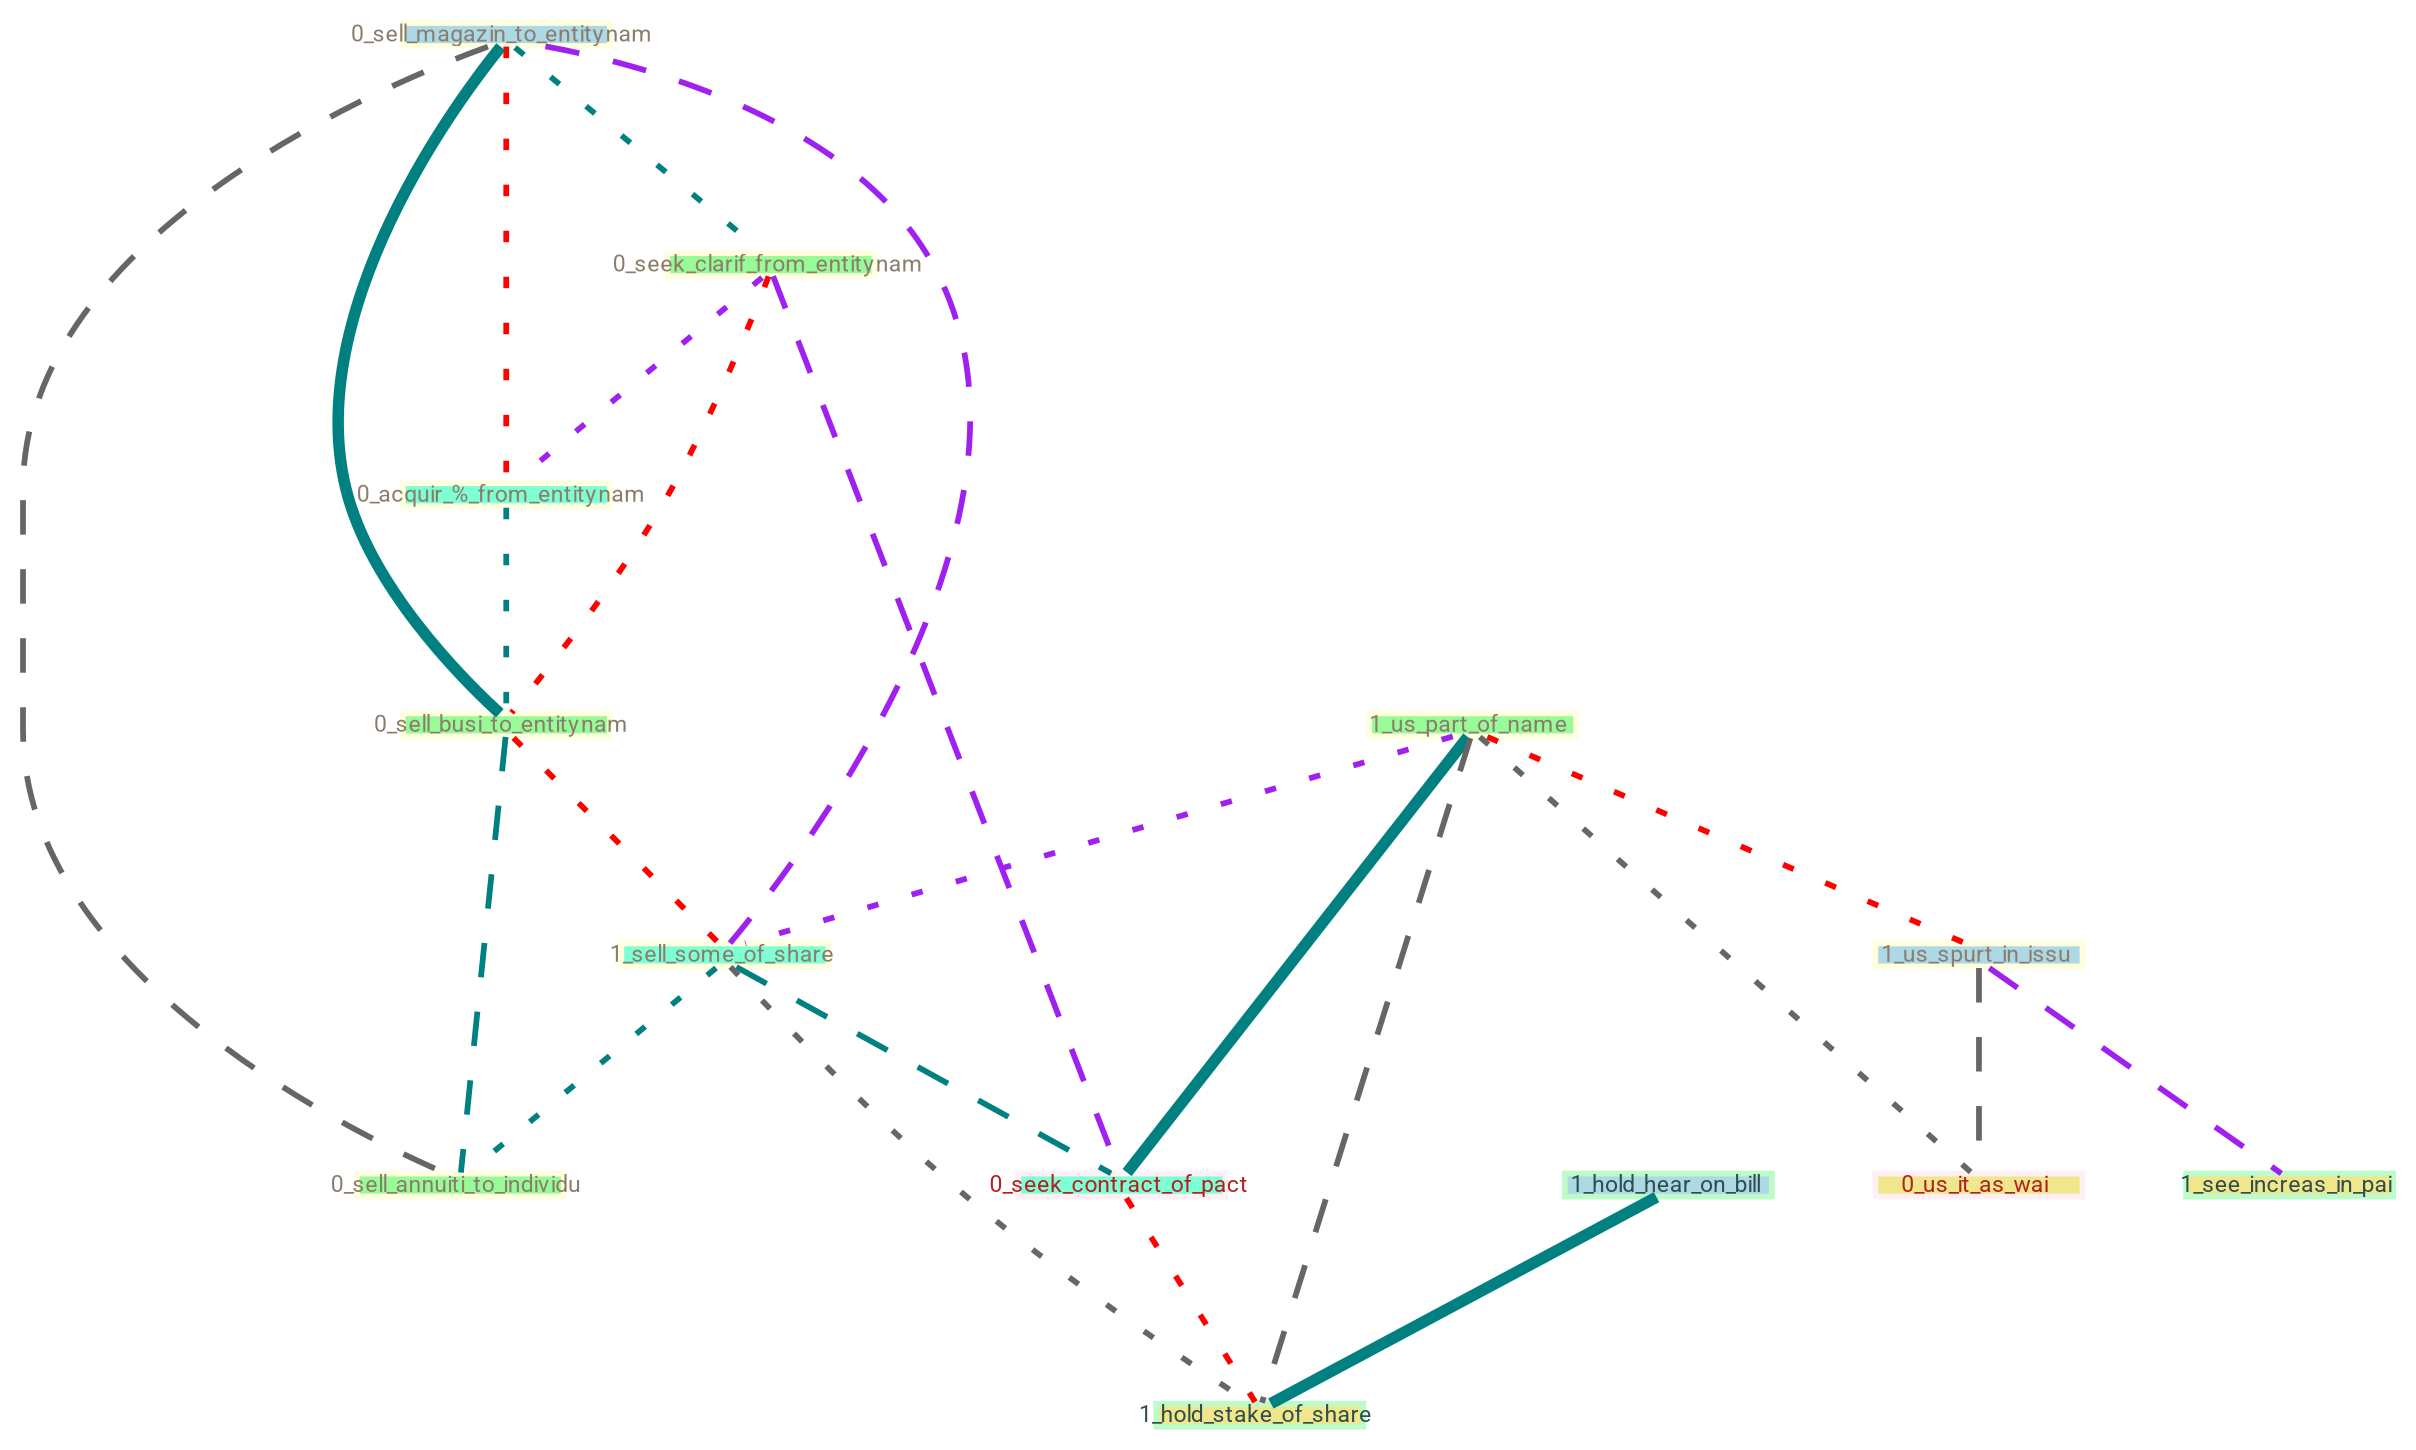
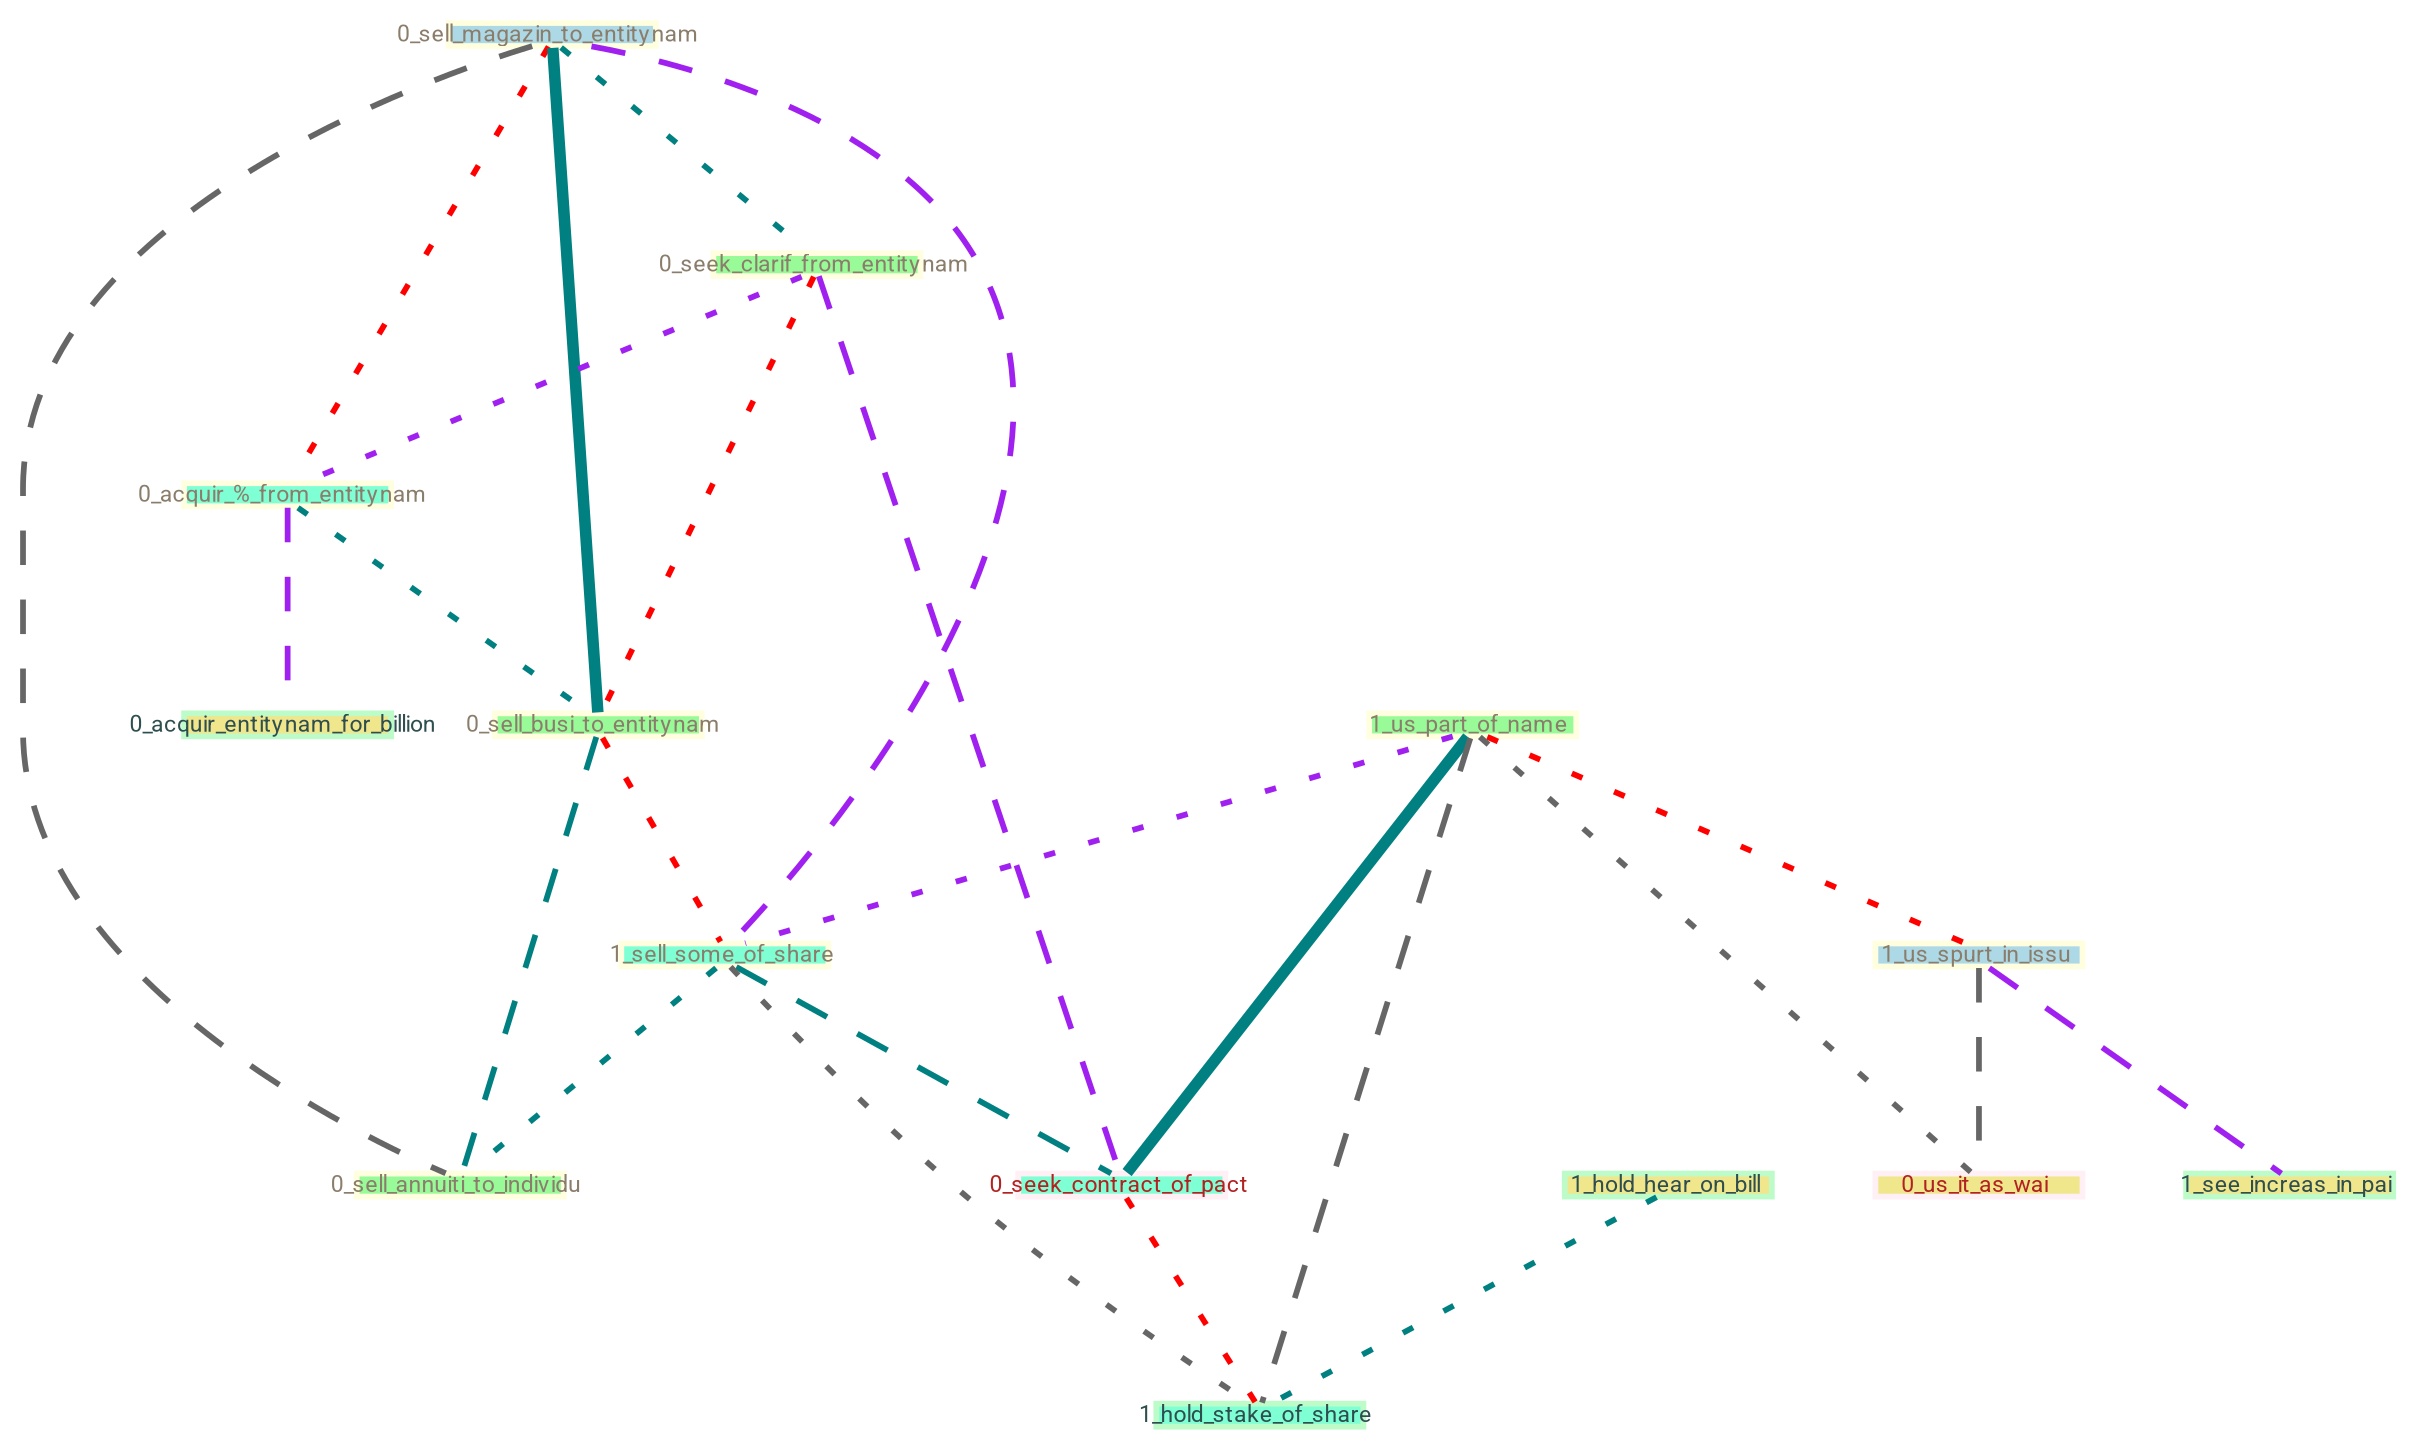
none -> (288, 725)
(1668, 1185) -> (1668, 1185)
(1464, 1300) -> (1464, 1300)
(1260, 1415) -> (1260, 1415)
